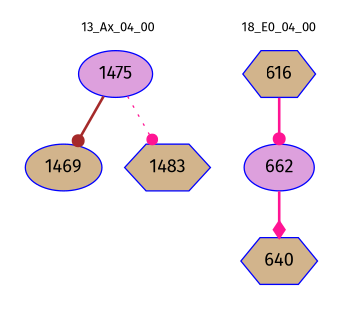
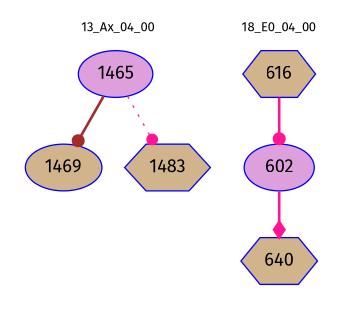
(116, 74) -> (116, 74)
(279, 168) -> (279, 168)
